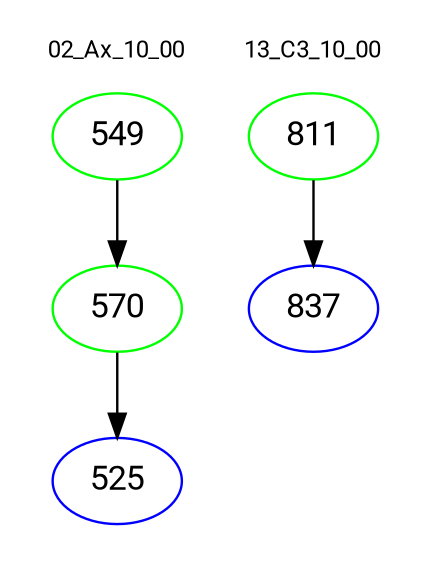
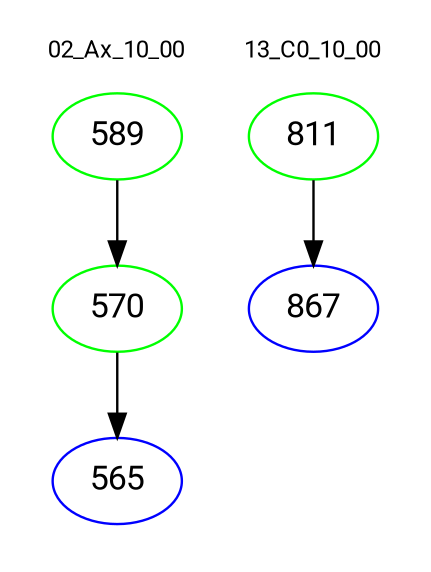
(313, 51) -> (313, 51)
(117, 136) -> (117, 136)
(313, 309) -> (313, 309)
(117, 481) -> (117, 481)
